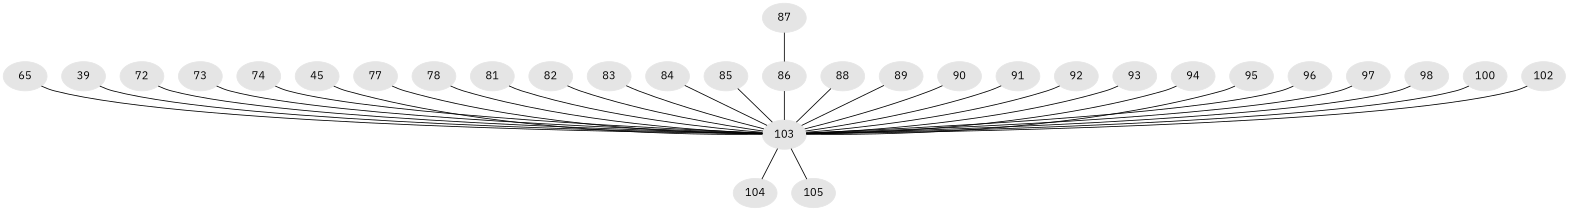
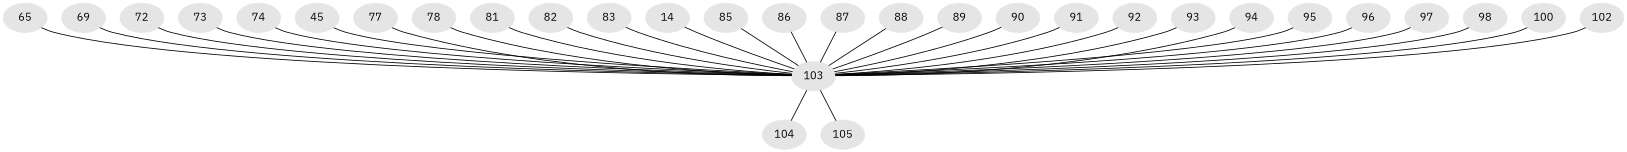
(784, 47) -> (828, 47)
(84, 76) -> (84, 18)
(668, 76) -> (668, 18)
